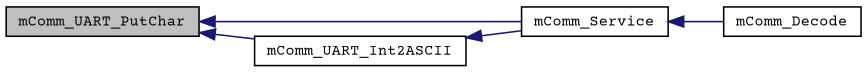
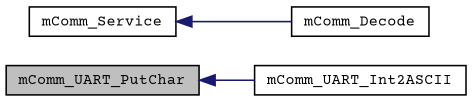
(368, 22) -> none
(501, 33) -> none
